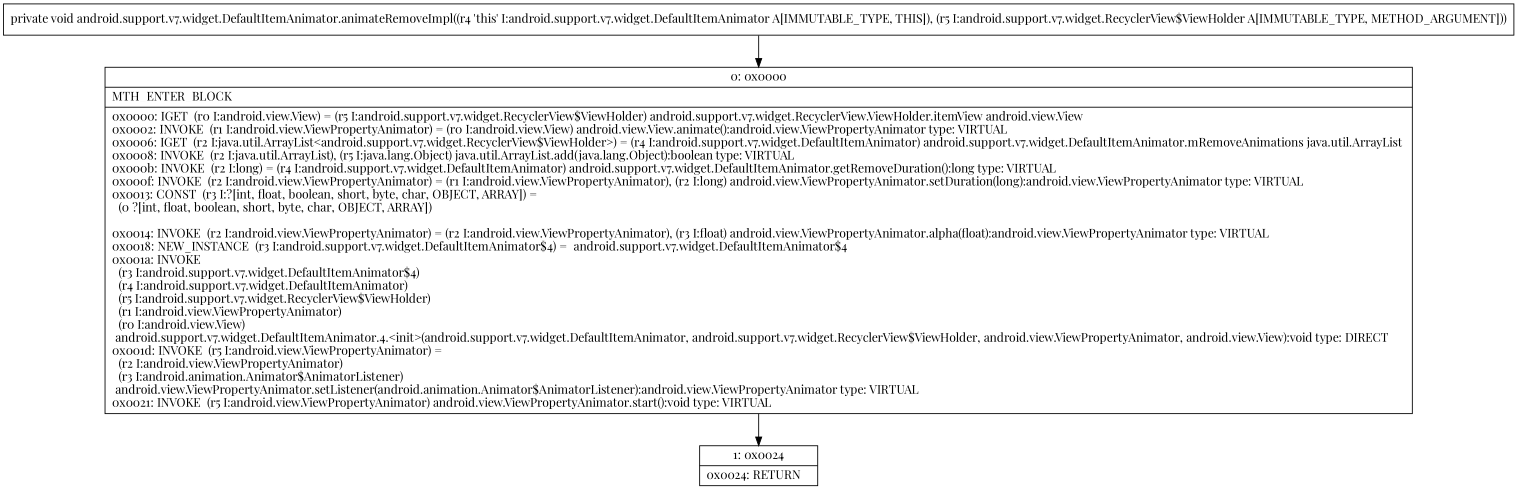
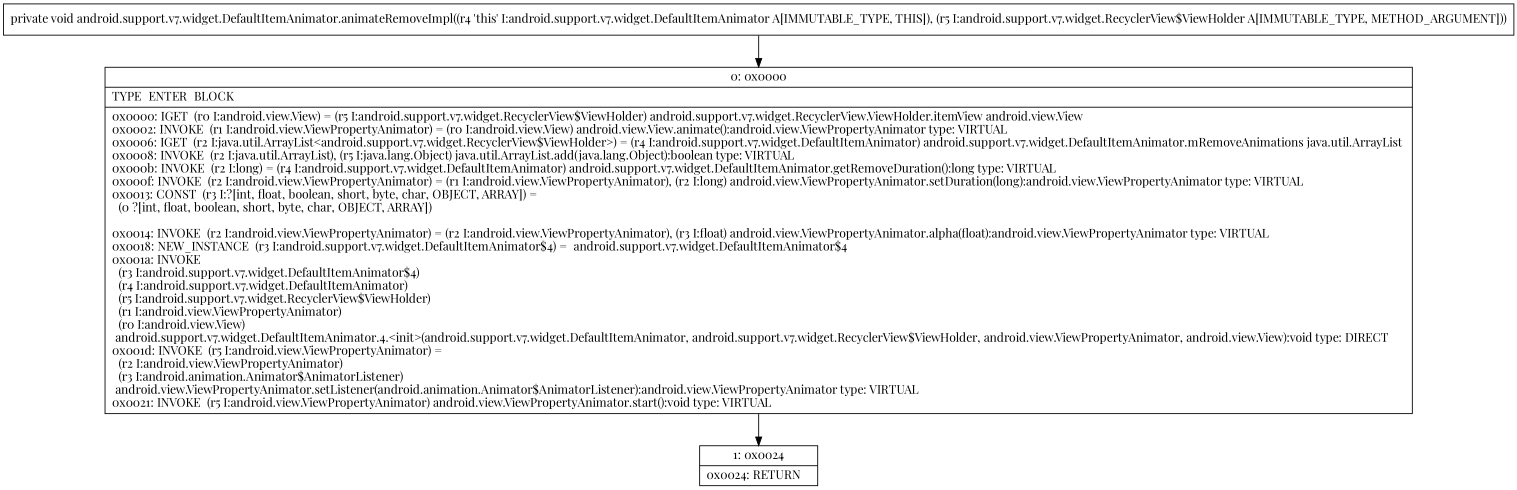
(172, 97) -> (173, 97)
